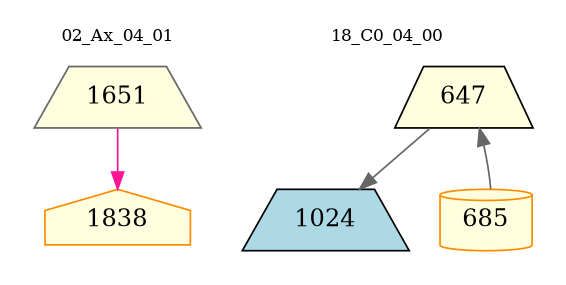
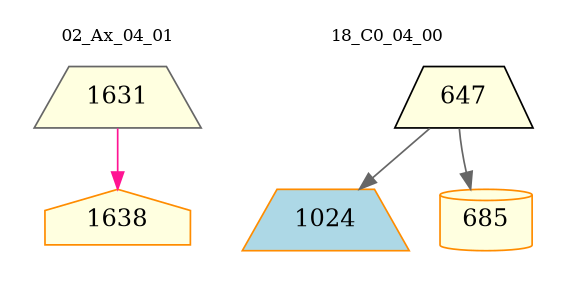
(118, 97) -> (118, 97)
(488, 167) -> (462, 151)
(118, 220) -> (118, 220)
(326, 220) -> (326, 220)
